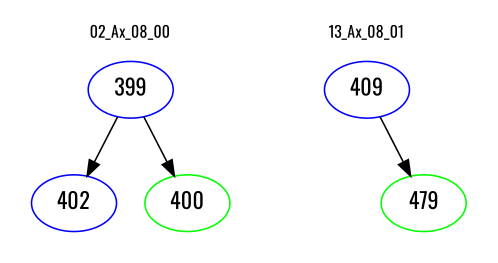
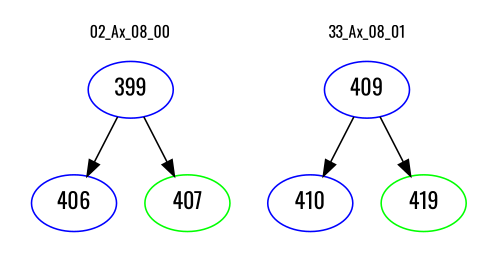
(367, 34) -> (367, 34)
(74, 203) -> (74, 203)
(187, 203) -> (187, 203)
none -> (310, 203)
(424, 203) -> (424, 203)
